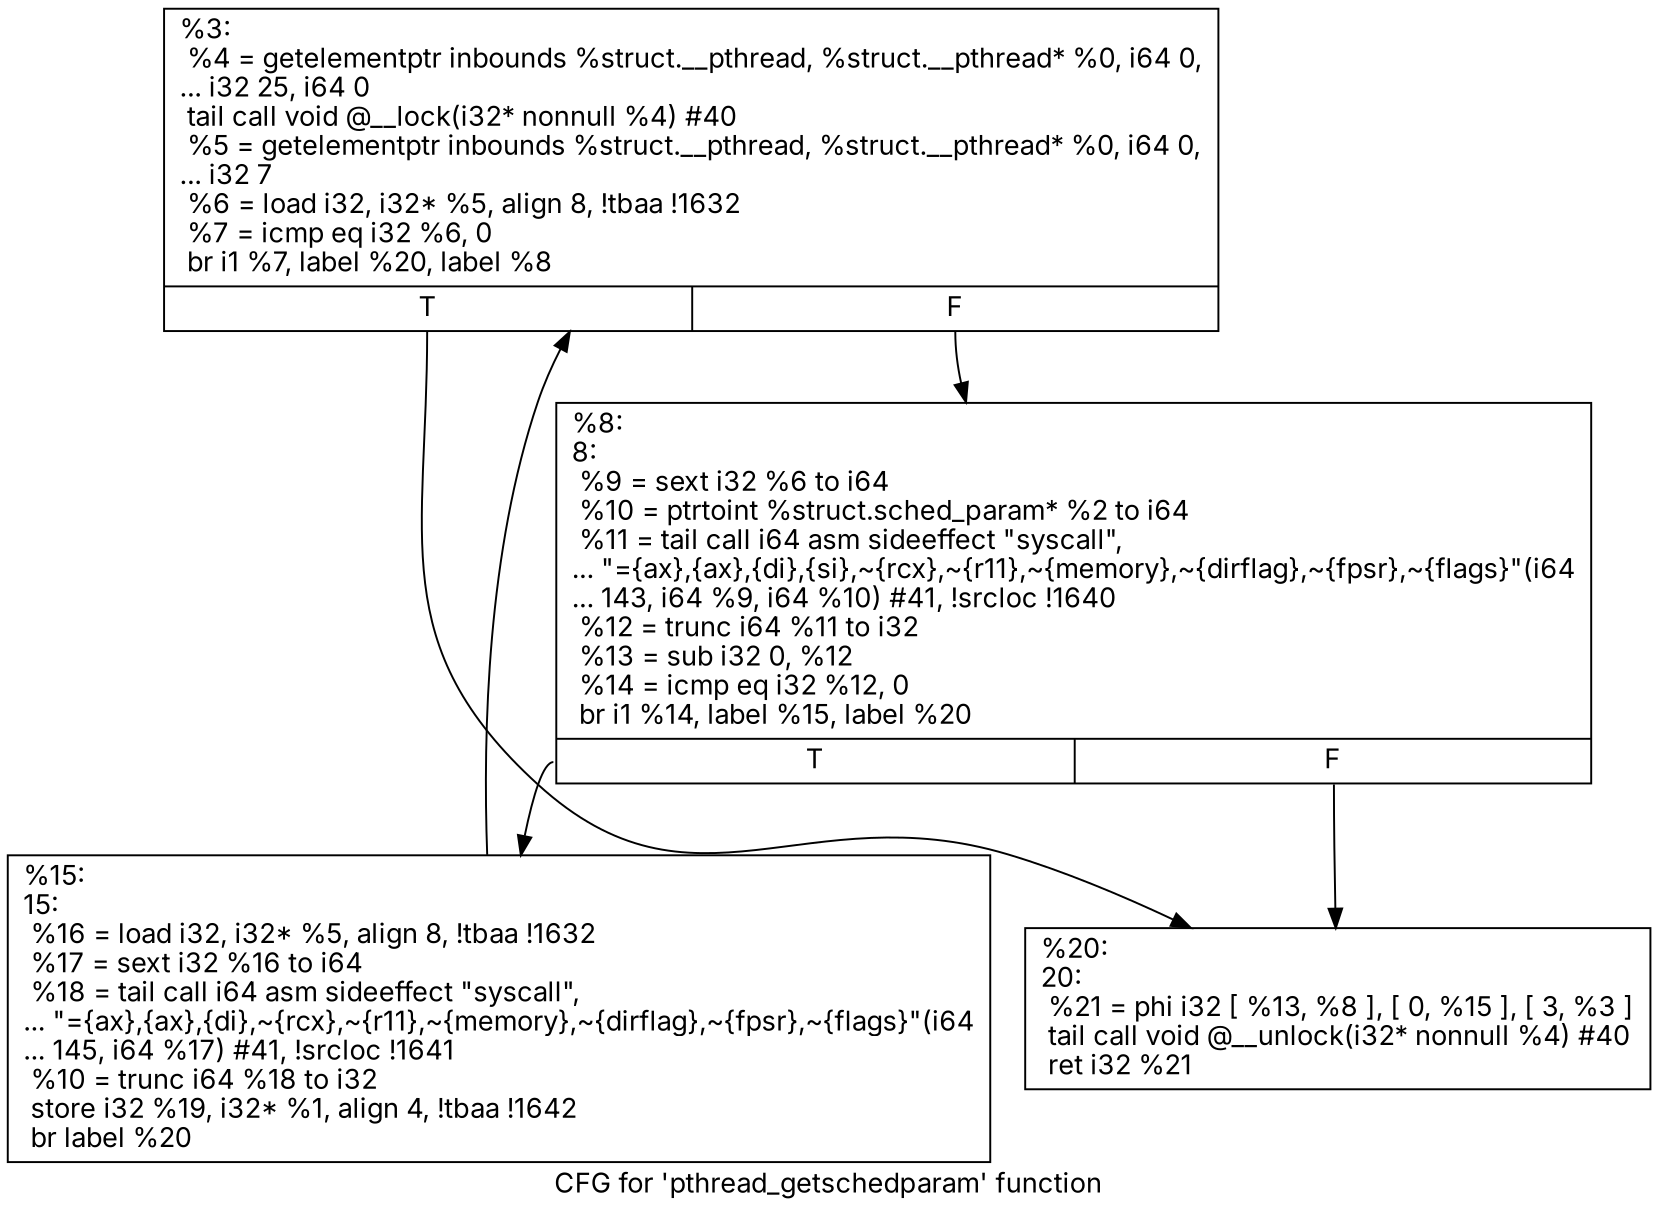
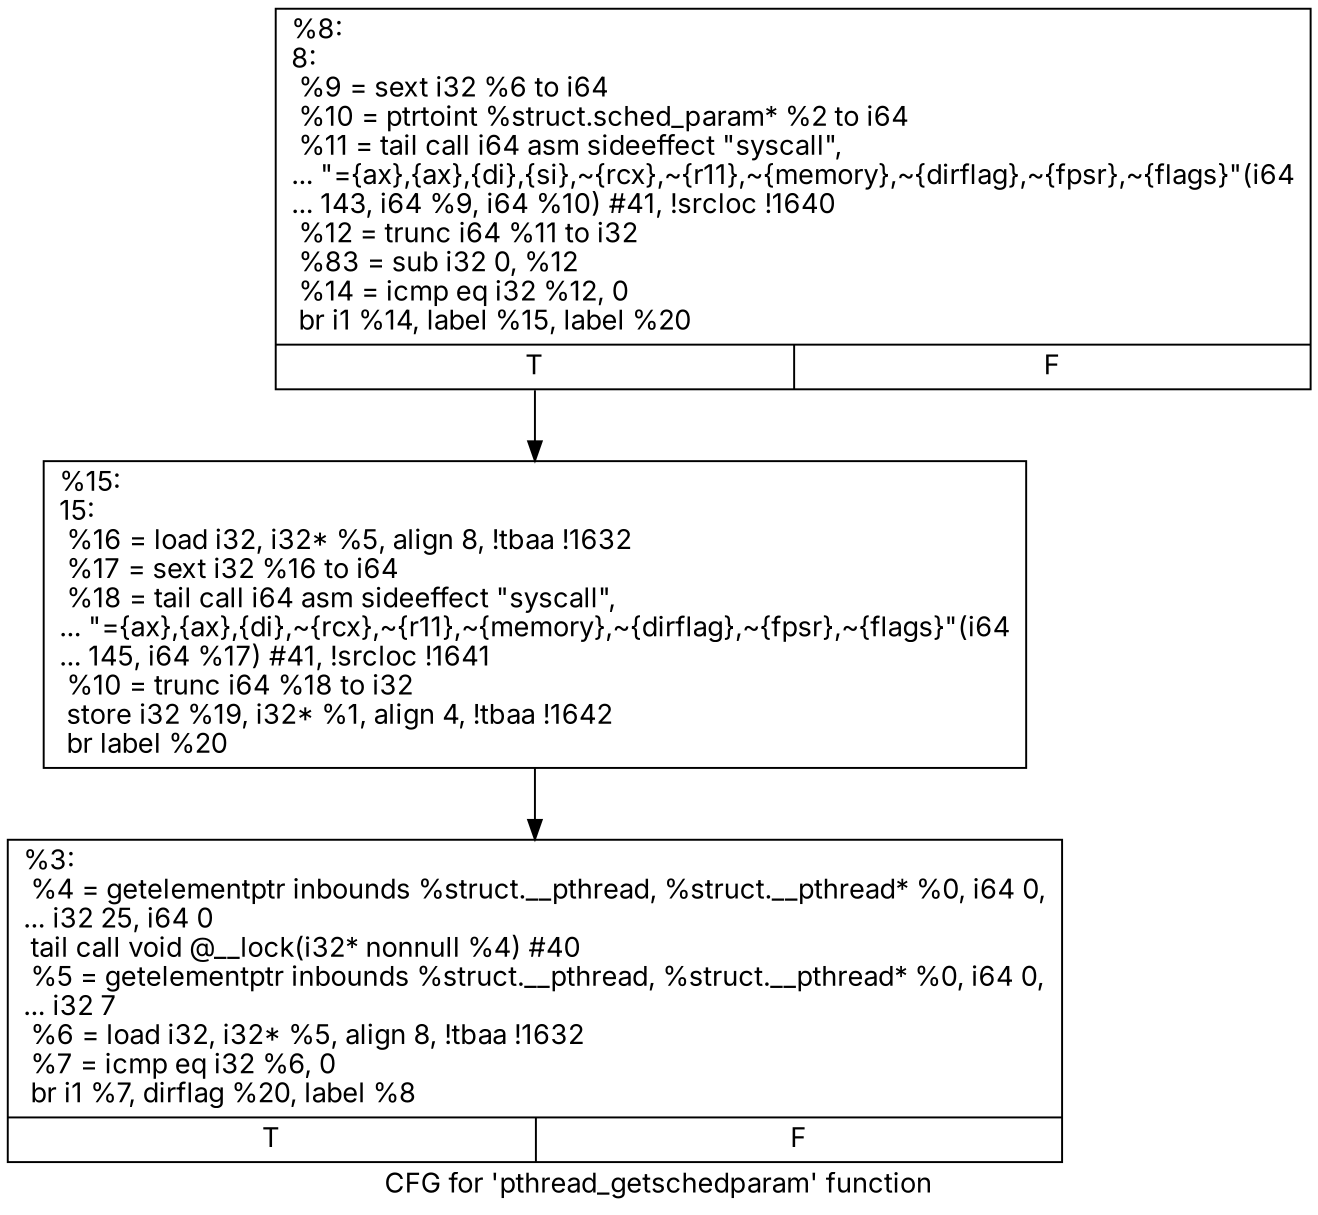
(367, 263) -> (220, 1094)
(957, 358) -> none
(713, 657) -> (435, 263)
(1338, 1009) -> none
